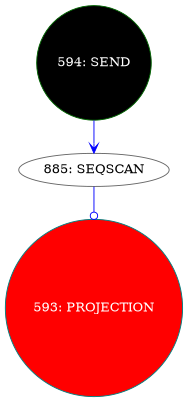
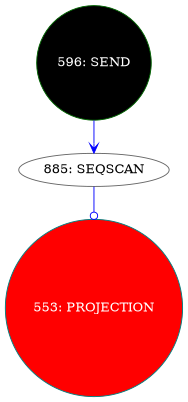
(94, 63) -> (94, 63)
(94, 308) -> (94, 308)
